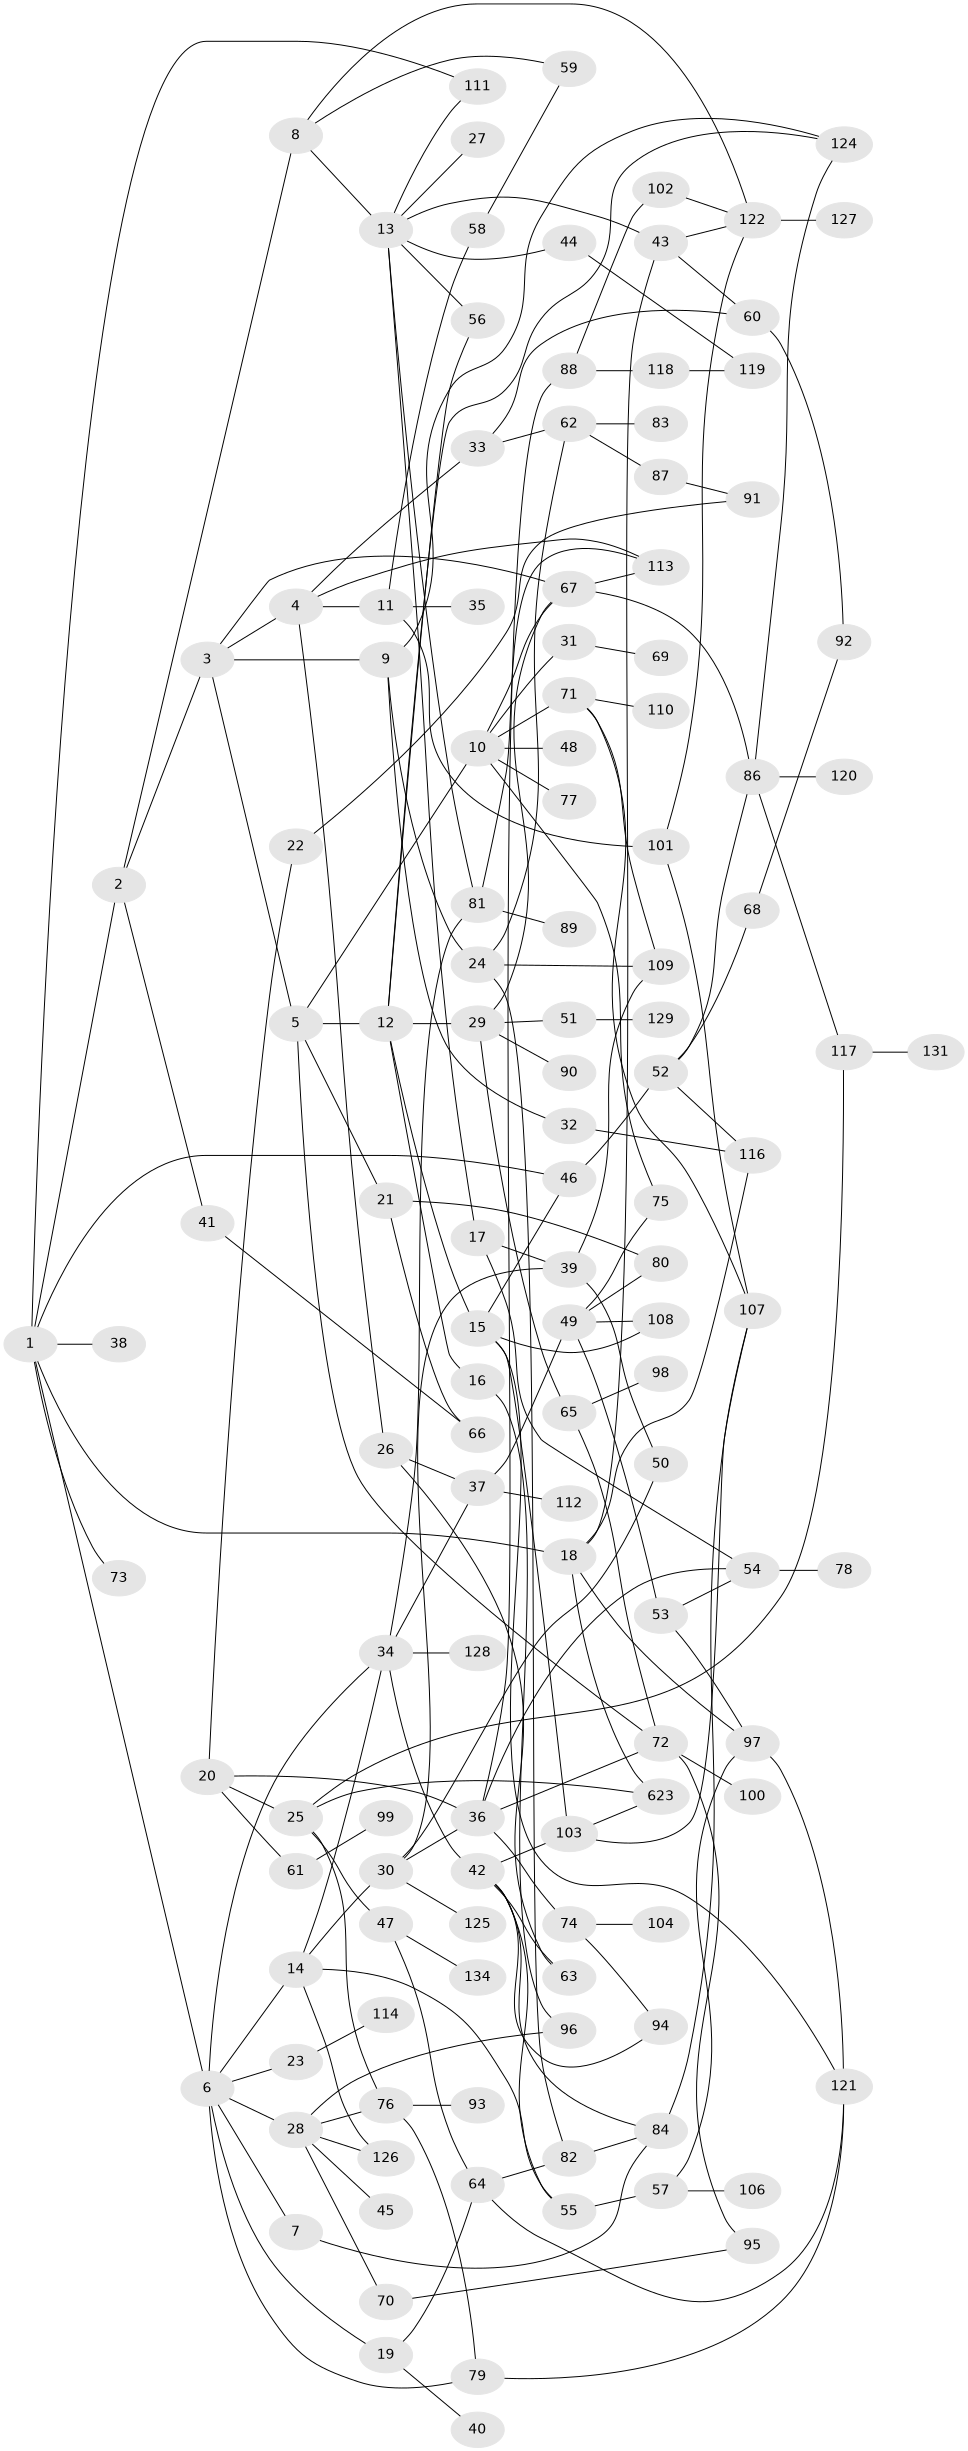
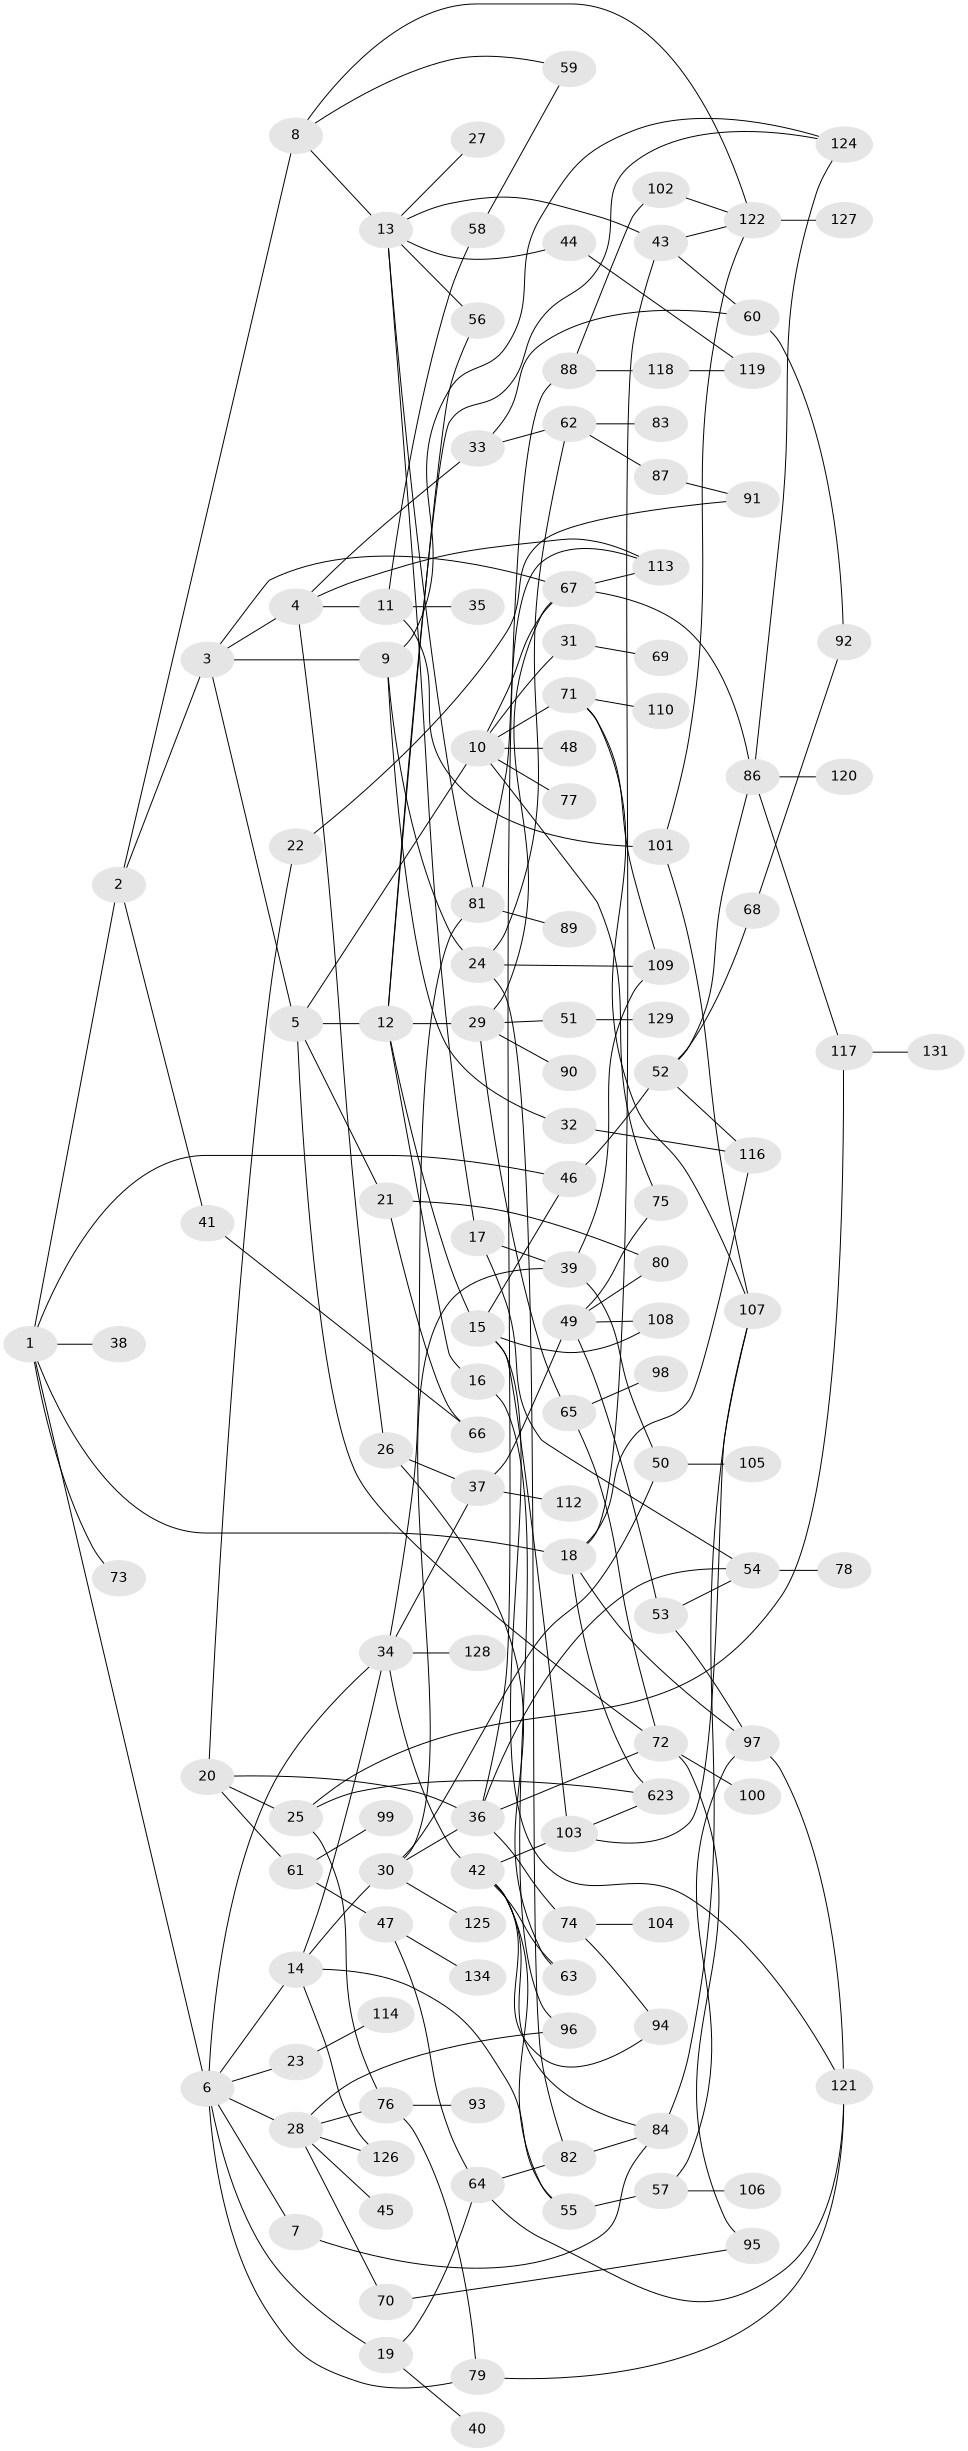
(478, 87) -> none
none -> (753, 1464)
(342, 1874) -> (334, 1893)
